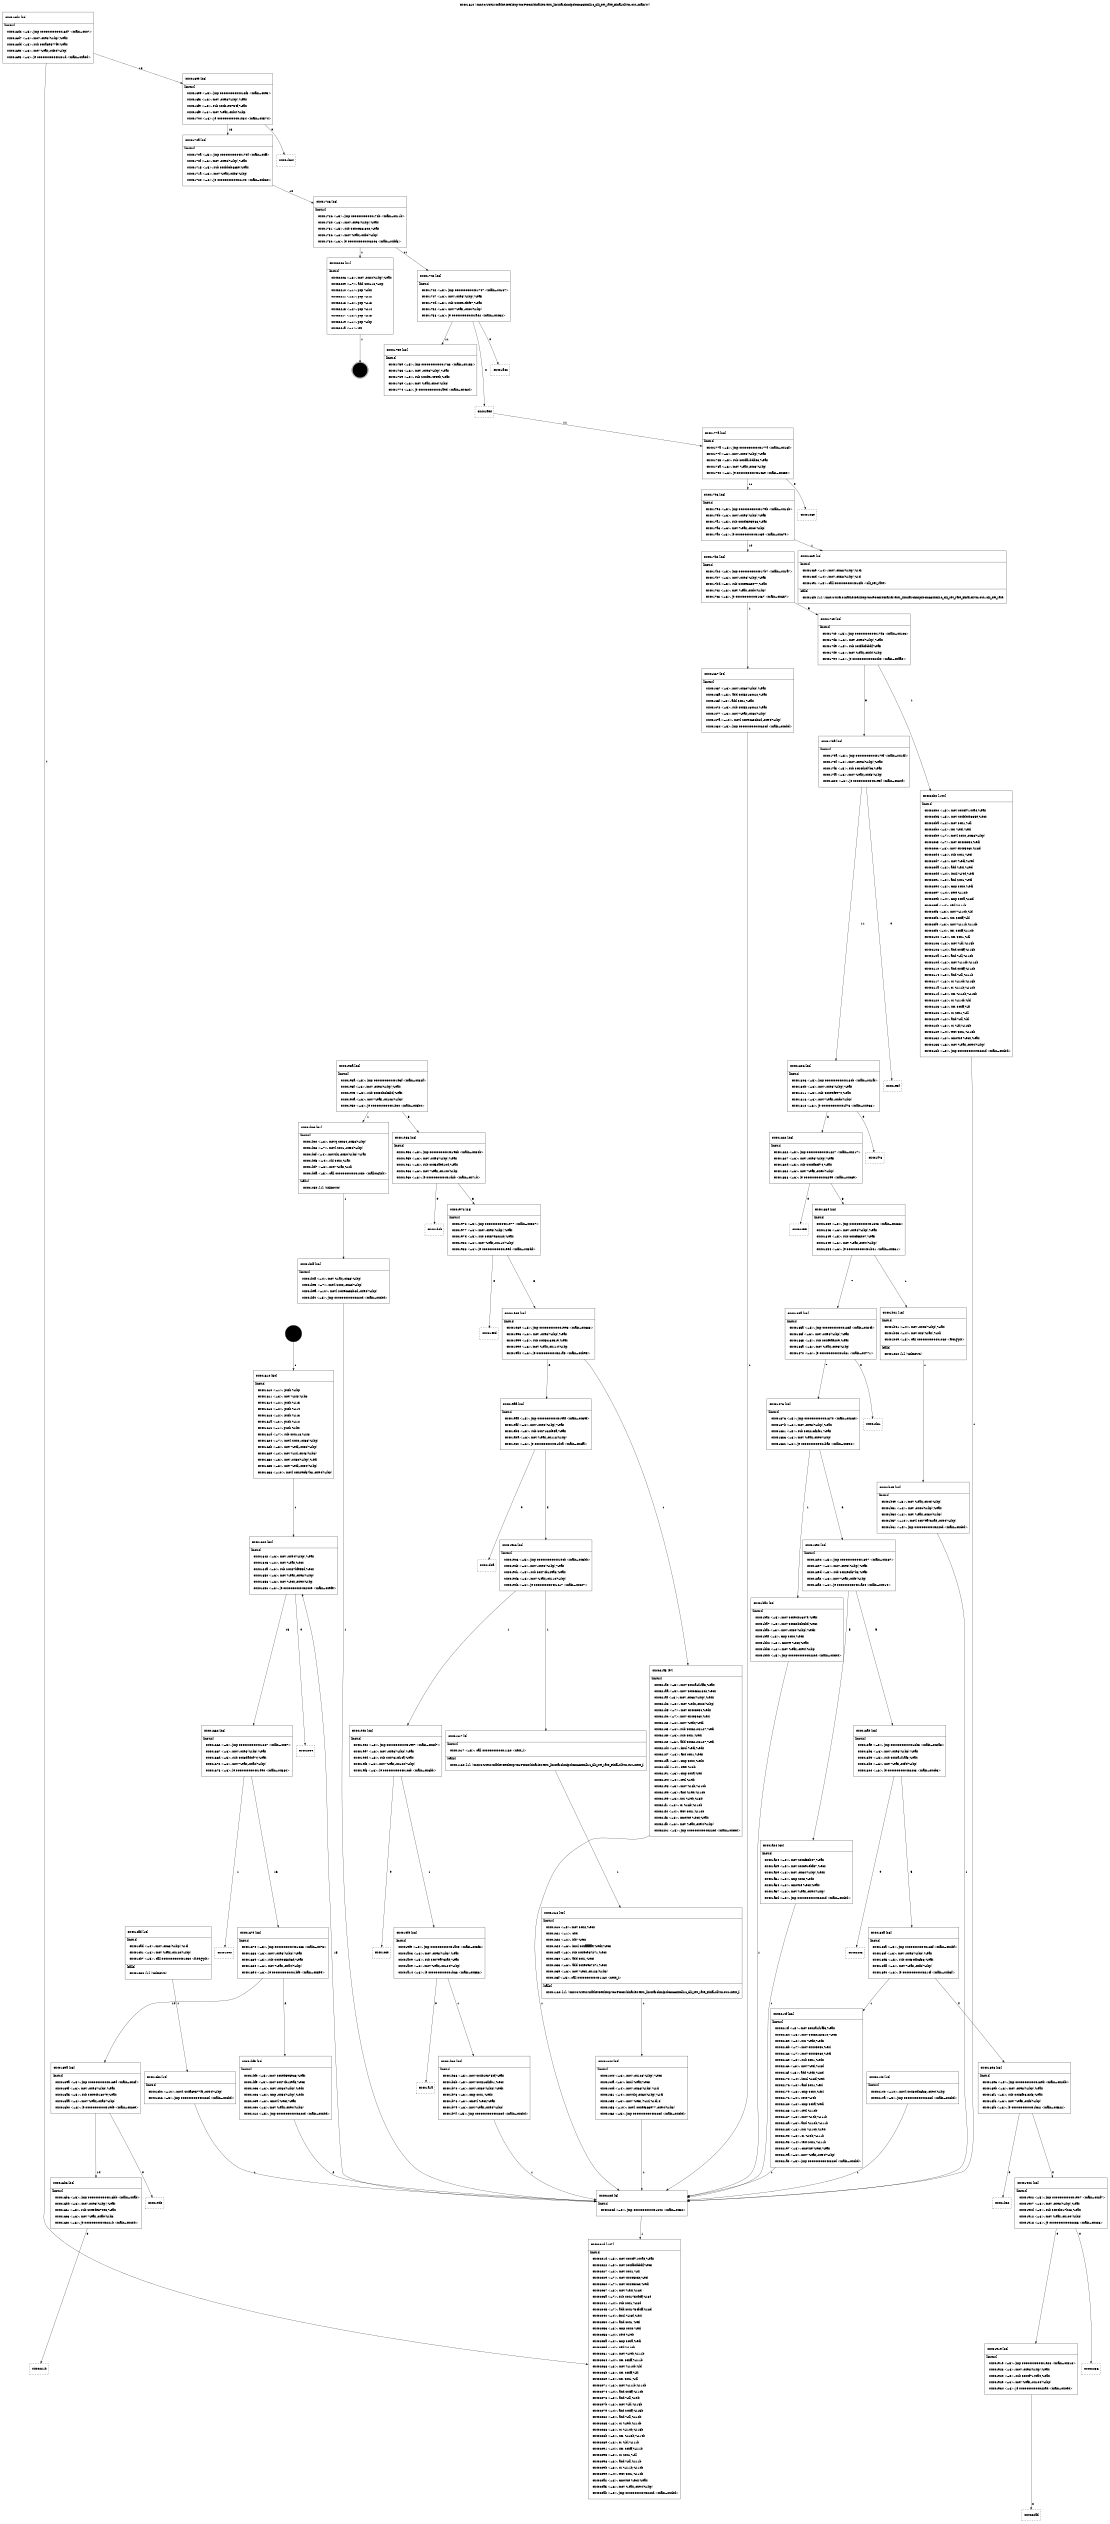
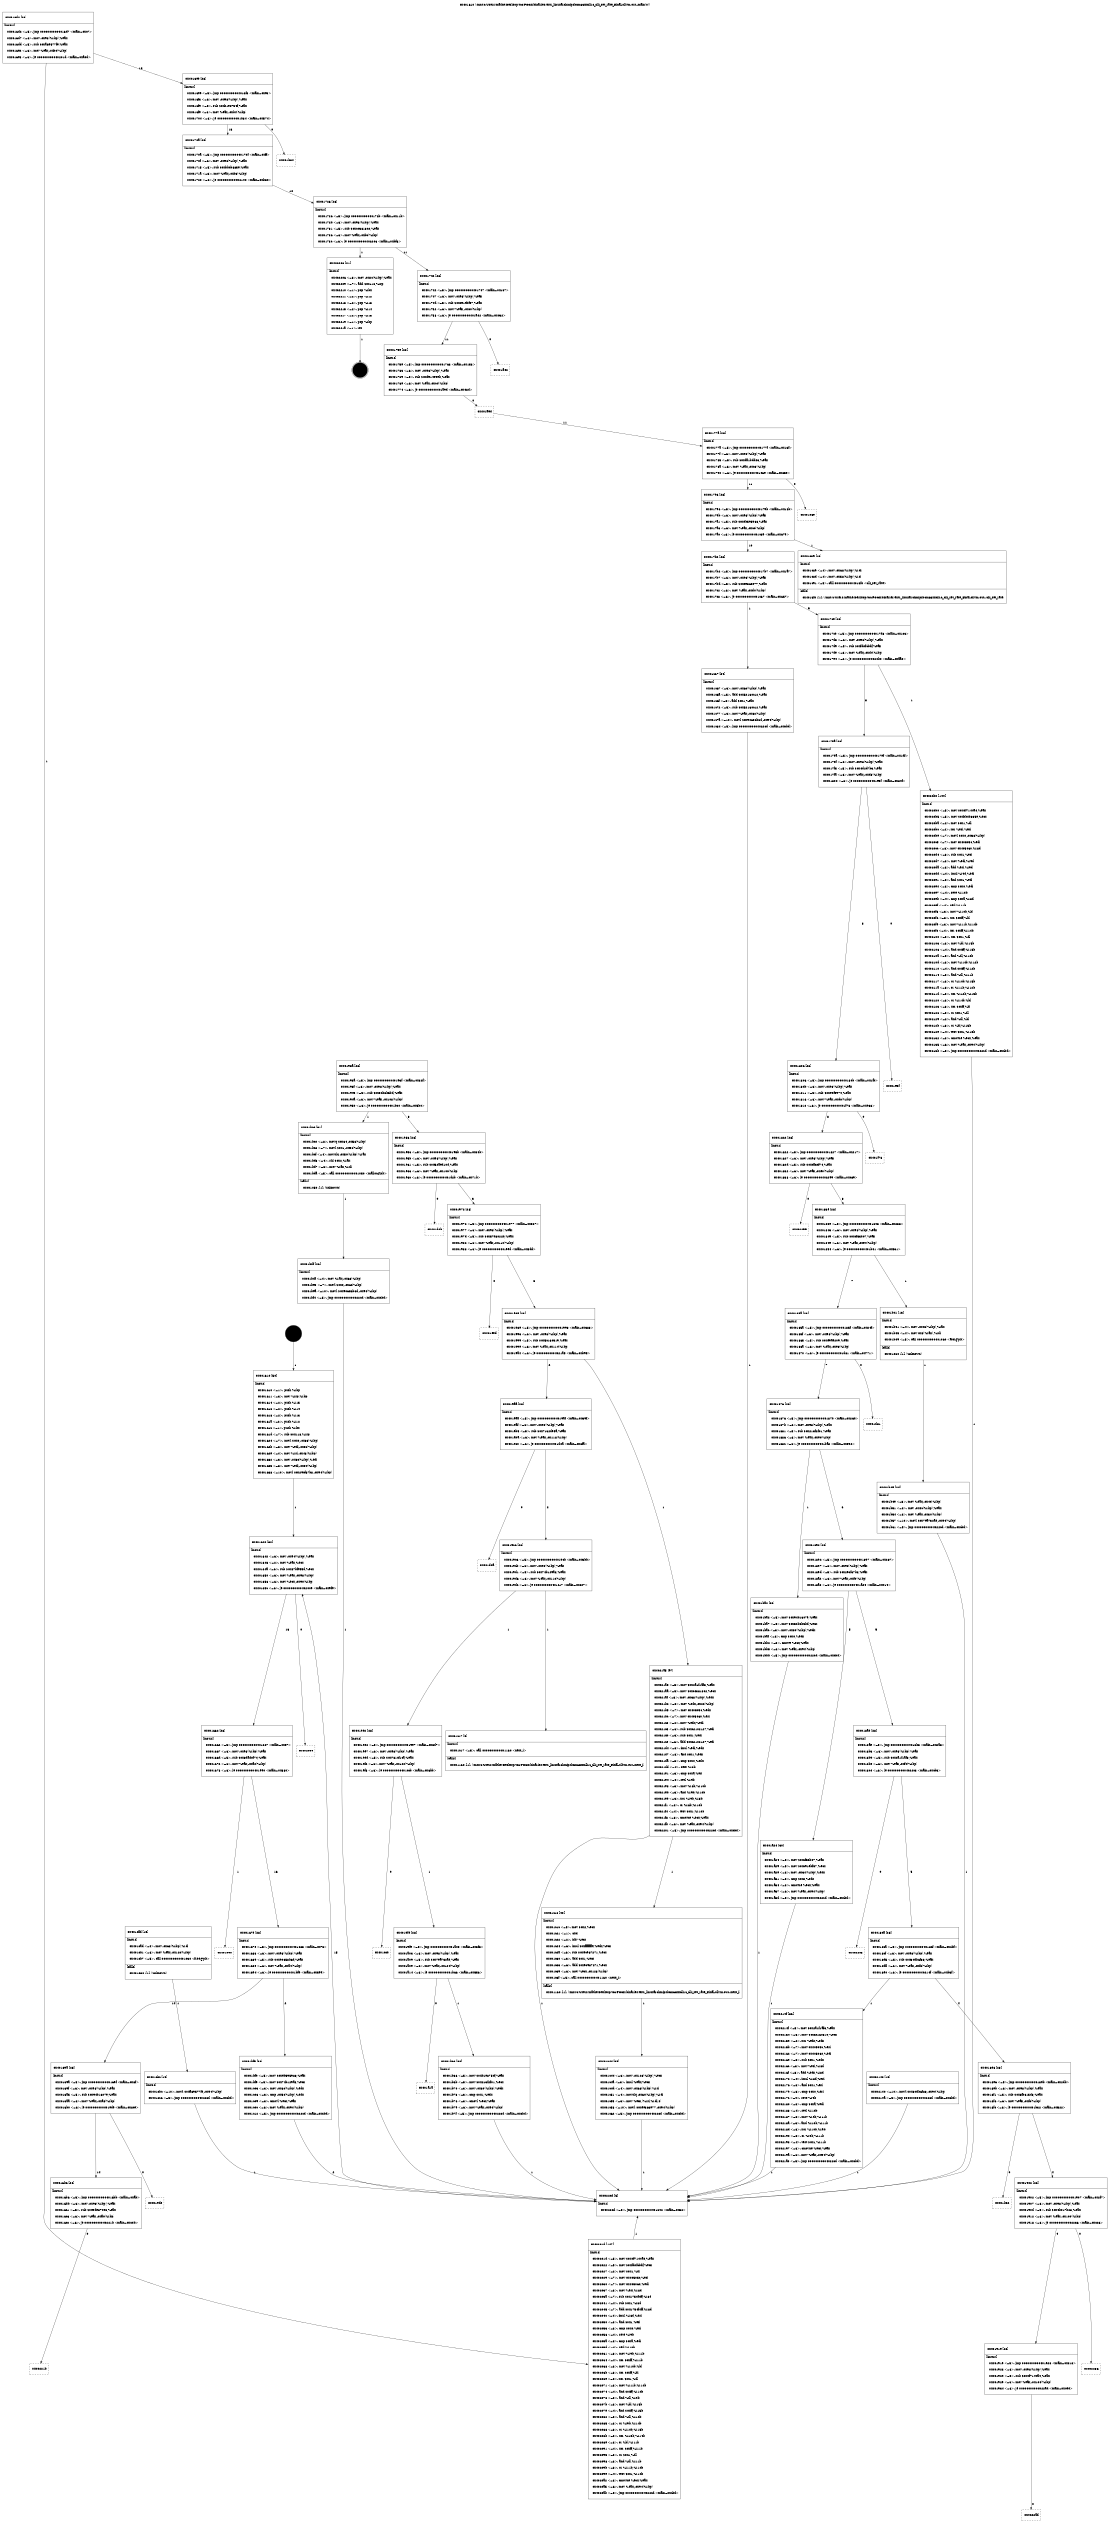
(482, 362) -> (470, 400)
(862, 924) -> (862, 924)
(587, 1838) -> (664, 1871)
(641, 2226) -> (635, 2228)
